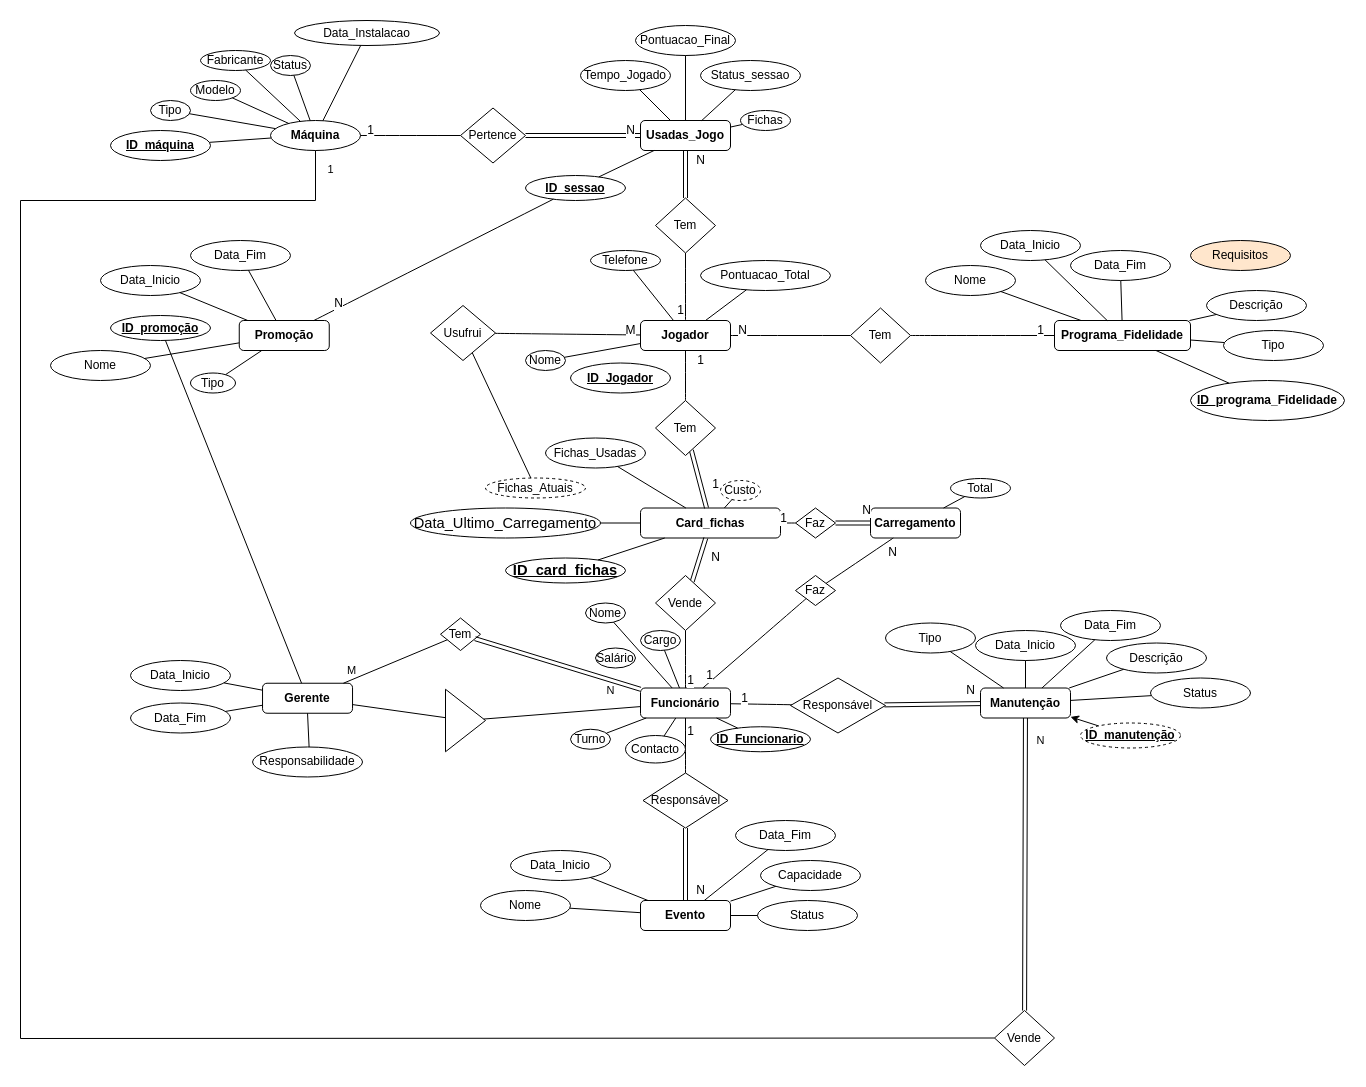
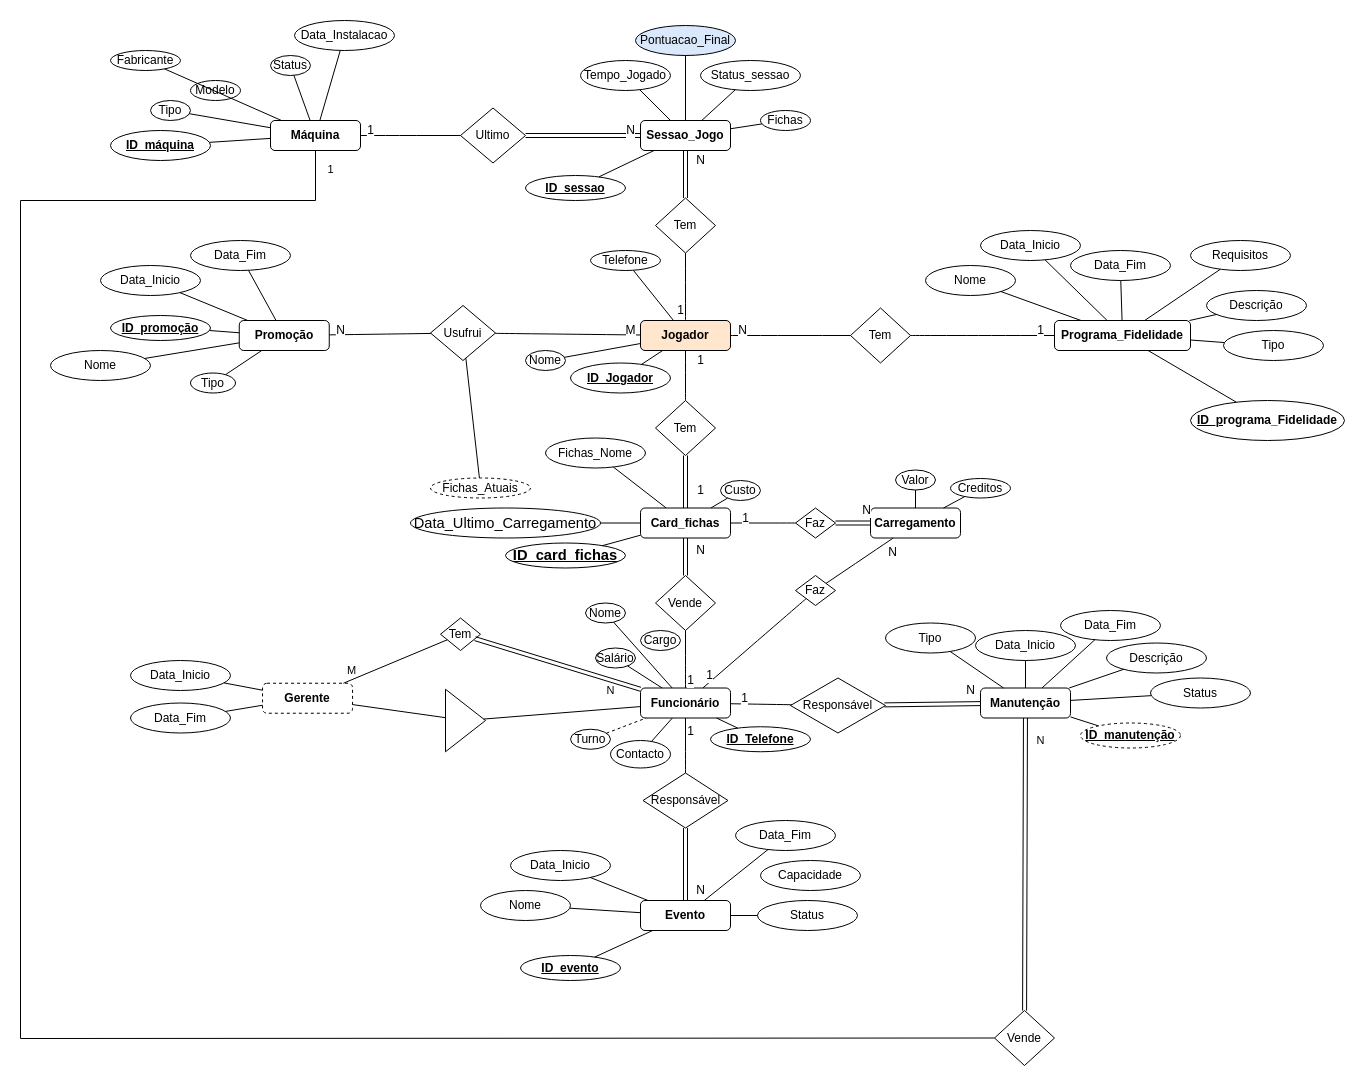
(367, 33) -> (345, 36)
(686, 41) -> (686, 41)
(236, 61) -> (146, 61)
(766, 121) -> (786, 121)
(285, 122) -> none
(316, 136) -> (316, 136)
(493, 136) -> (493, 136)
(686, 136) -> (686, 136)
(1241, 256) -> (1241, 256)
(435, 259) -> (380, 334)
(766, 276) -> none
none -> (1183, 295)
(726, 305) -> none
(686, 336) -> (686, 336)
none -> (653, 357)
(1268, 401) -> (1268, 421)
(596, 454) -> (596, 454)
none -> (916, 480)
(536, 488) -> (481, 488)
(981, 489) -> (981, 489)
(741, 491) -> (741, 491)
none -> (916, 499)
(234, 512) -> (224, 332)
(711, 523) -> (686, 523)
(566, 571) -> (566, 556)
(672, 669) -> none
none -> (645, 677)
(308, 698) -> (308, 698)
(1078, 719) -> (1075, 718)
(627, 725) -> (627, 725)
(308, 731) -> none
(761, 740) -> (761, 740)
(656, 749) -> (641, 754)
(308, 762) -> none
(753, 894) -> none
none -> (623, 944)
none -> (571, 968)
